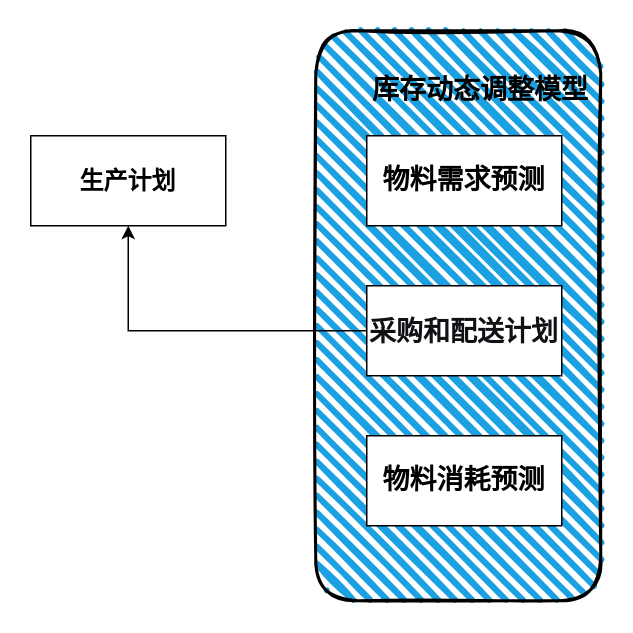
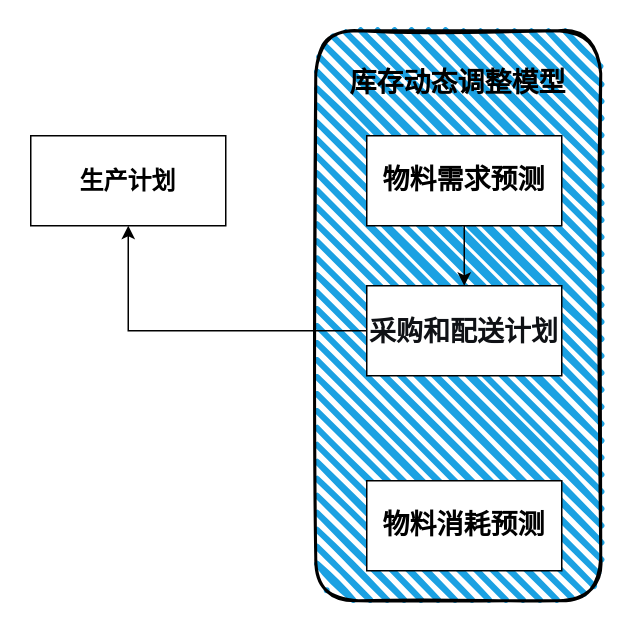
(481, 91) -> (458, 83)
none -> (464, 240)
(464, 481) -> (464, 526)
